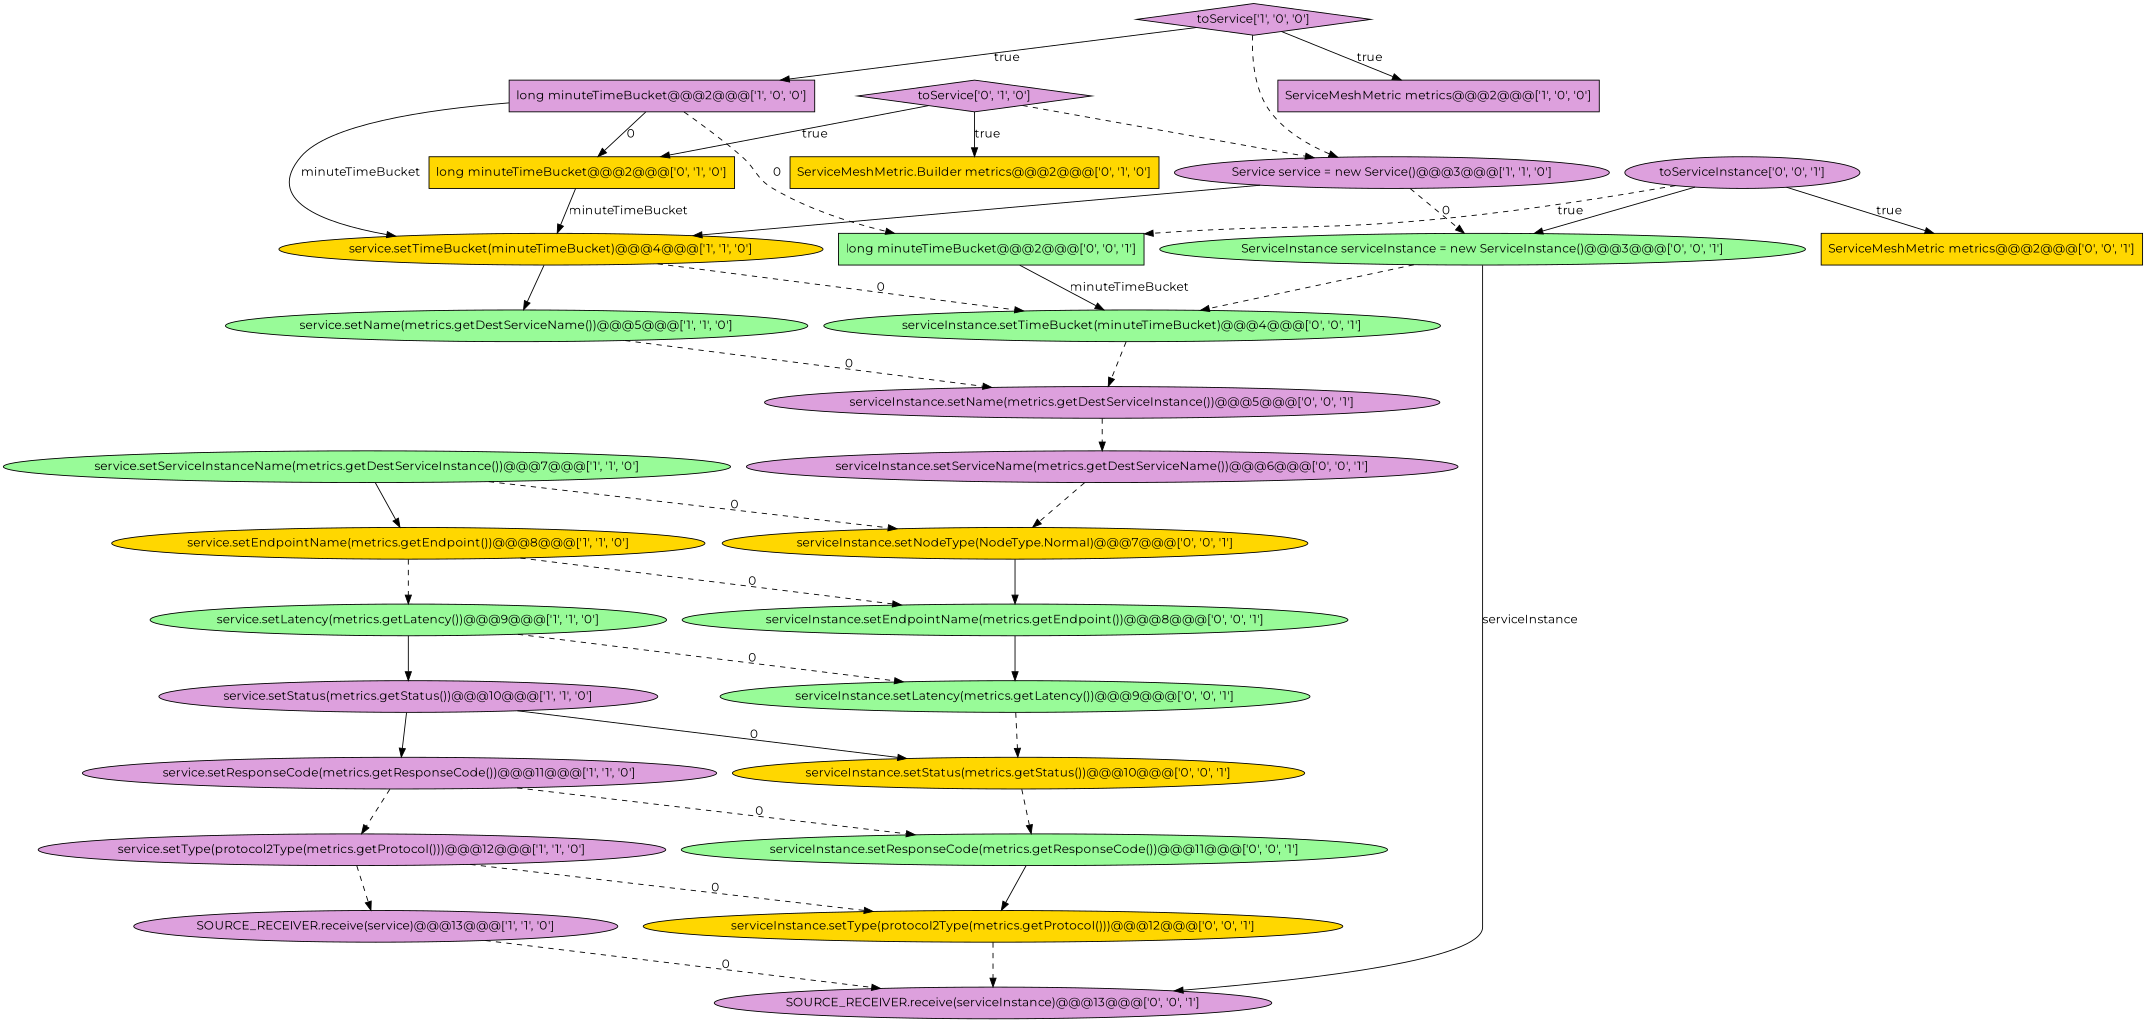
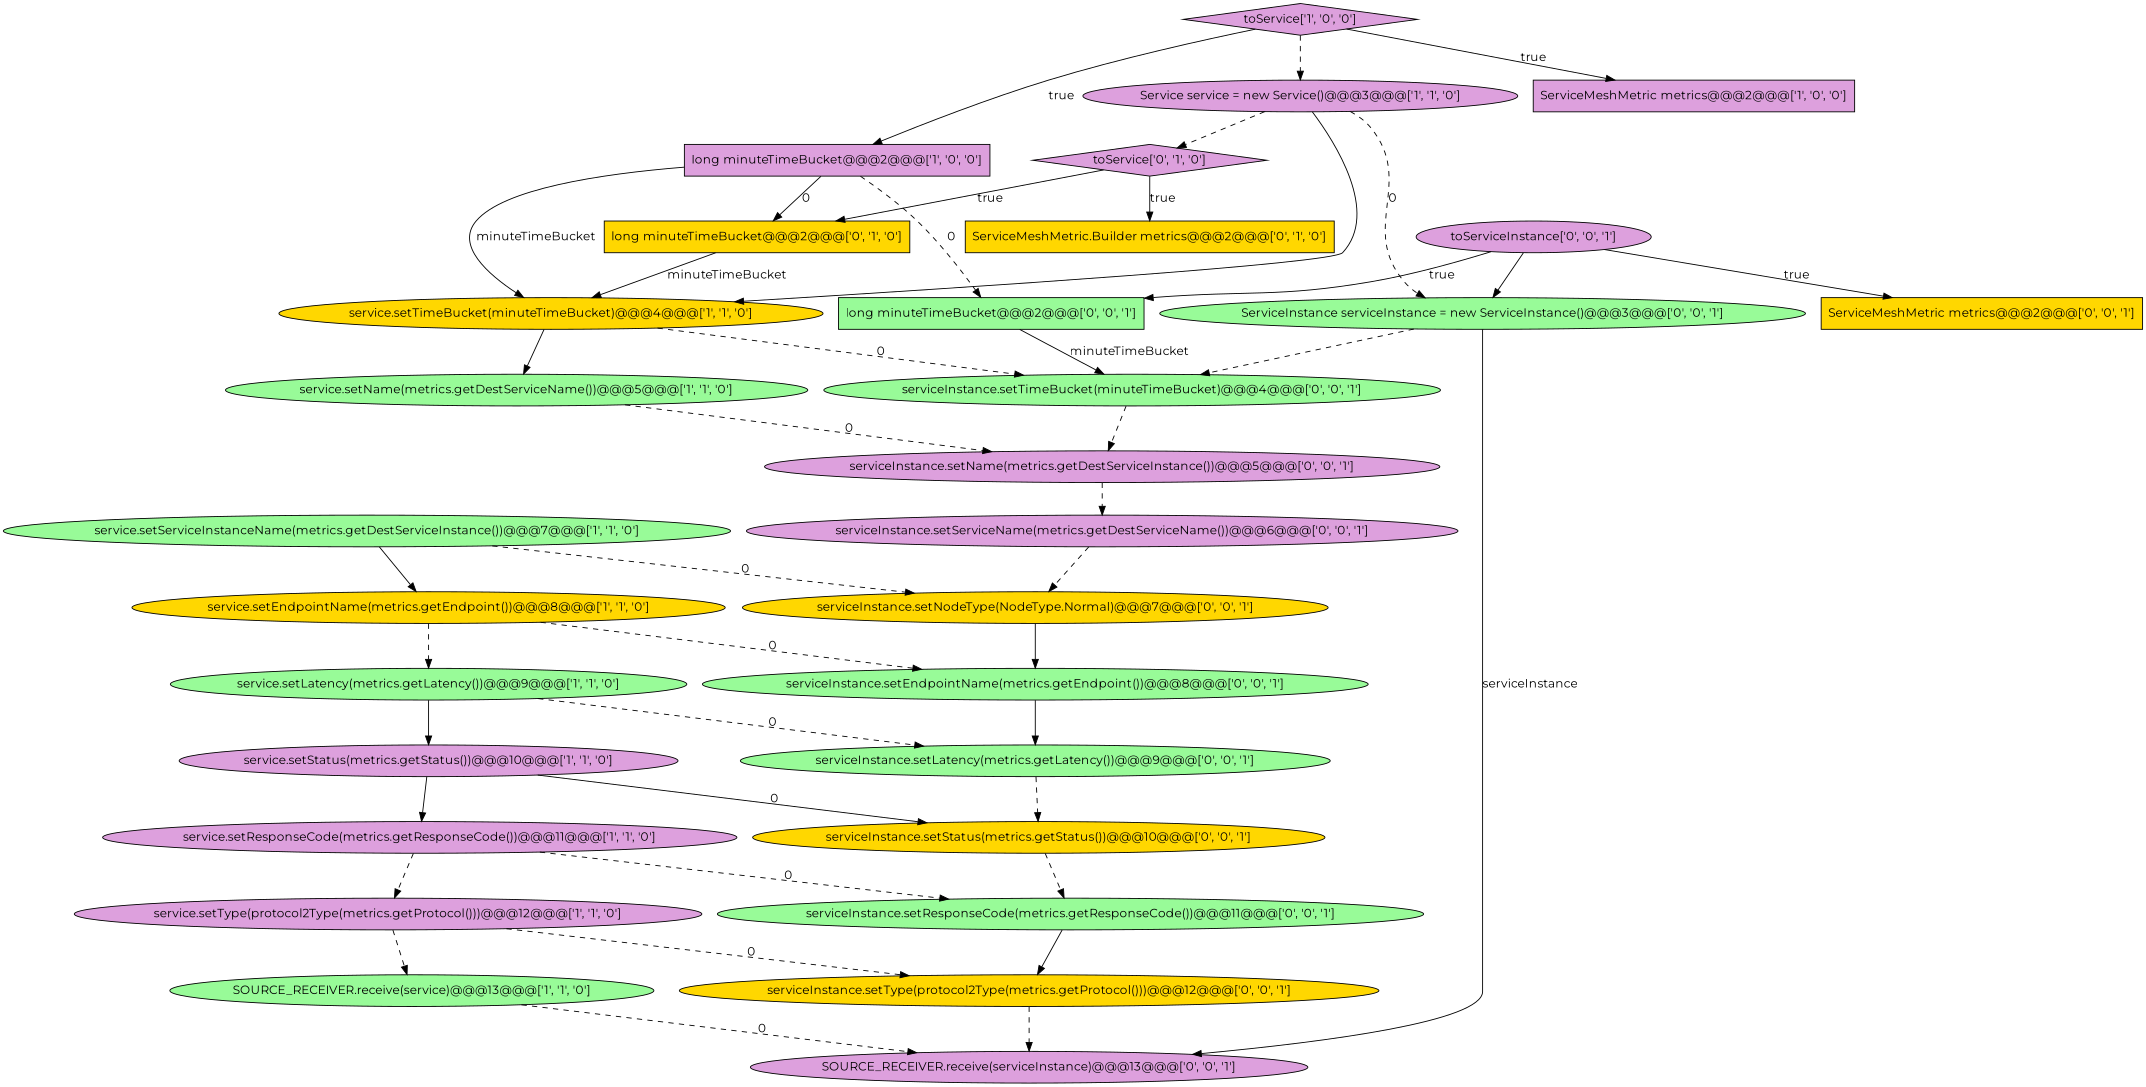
(1164, 131) -> (1225, 128)
(1415, 221) -> (1324, 288)
(376, 926) -> (412, 991)
